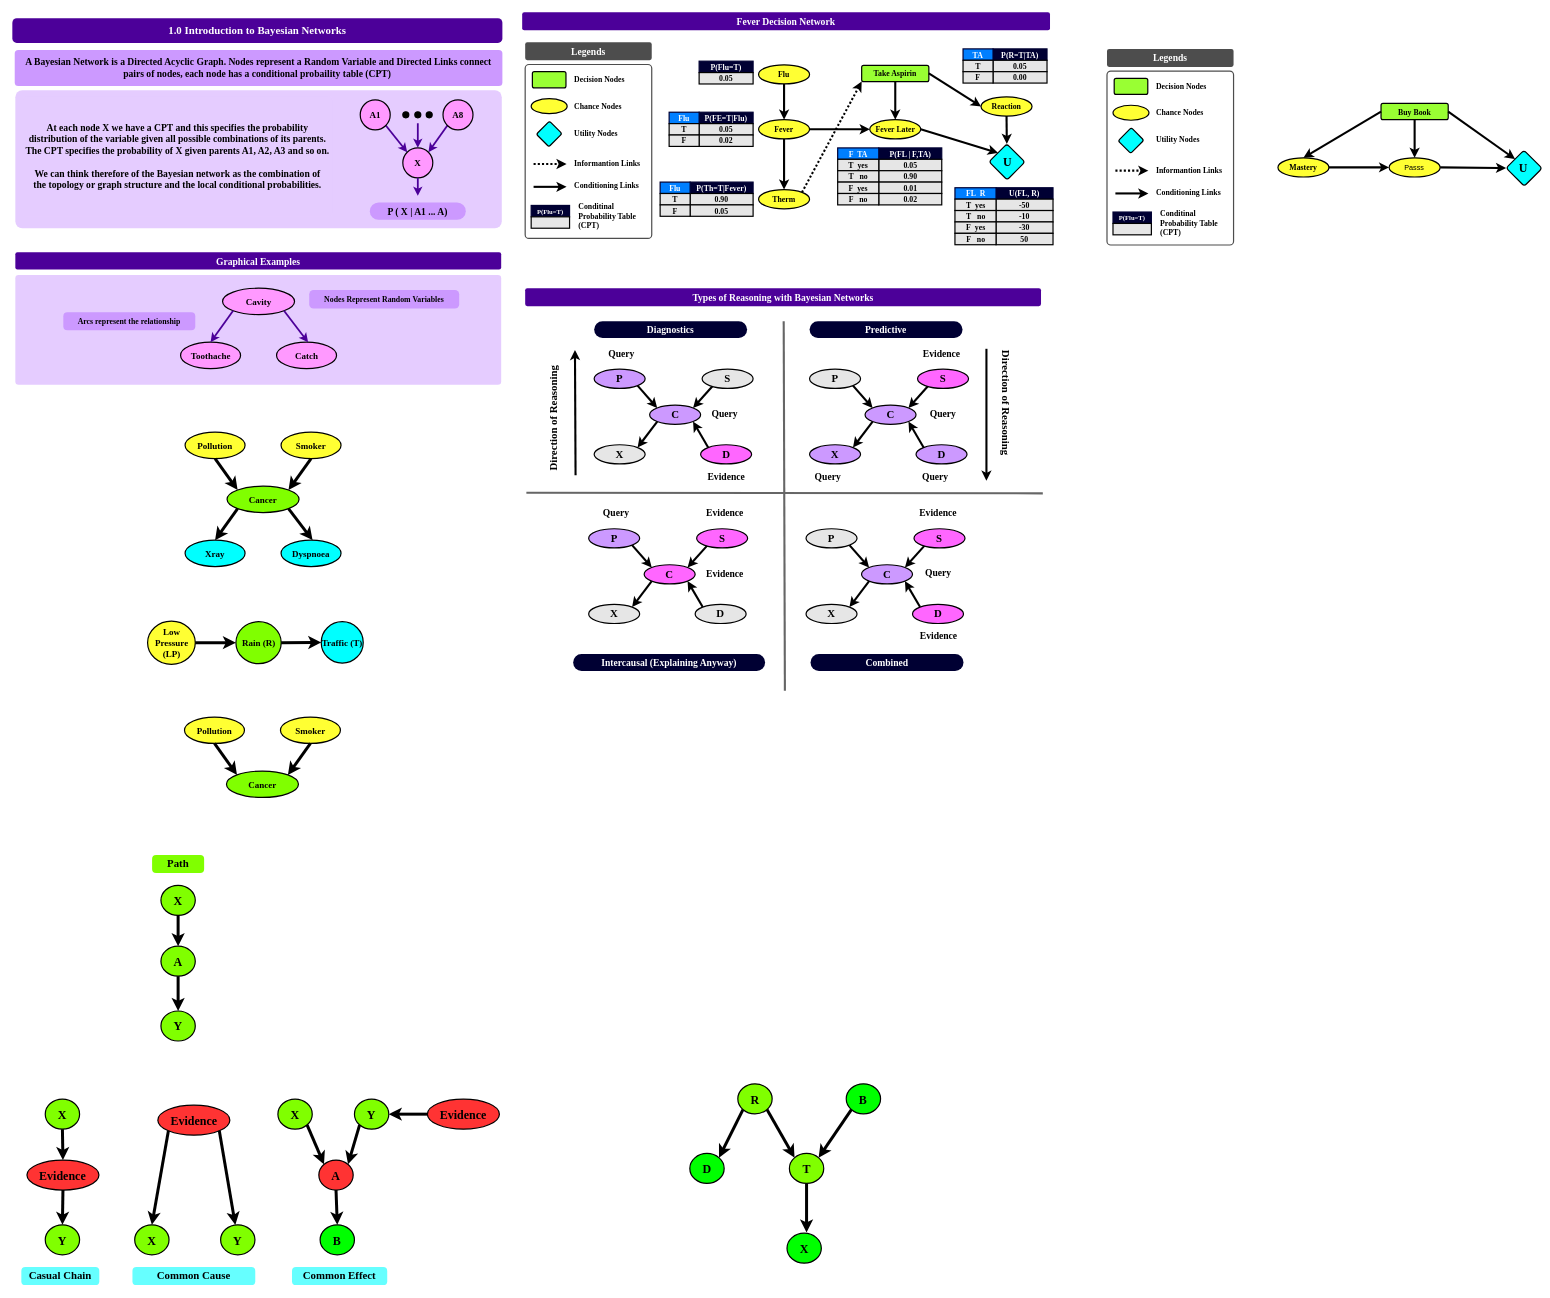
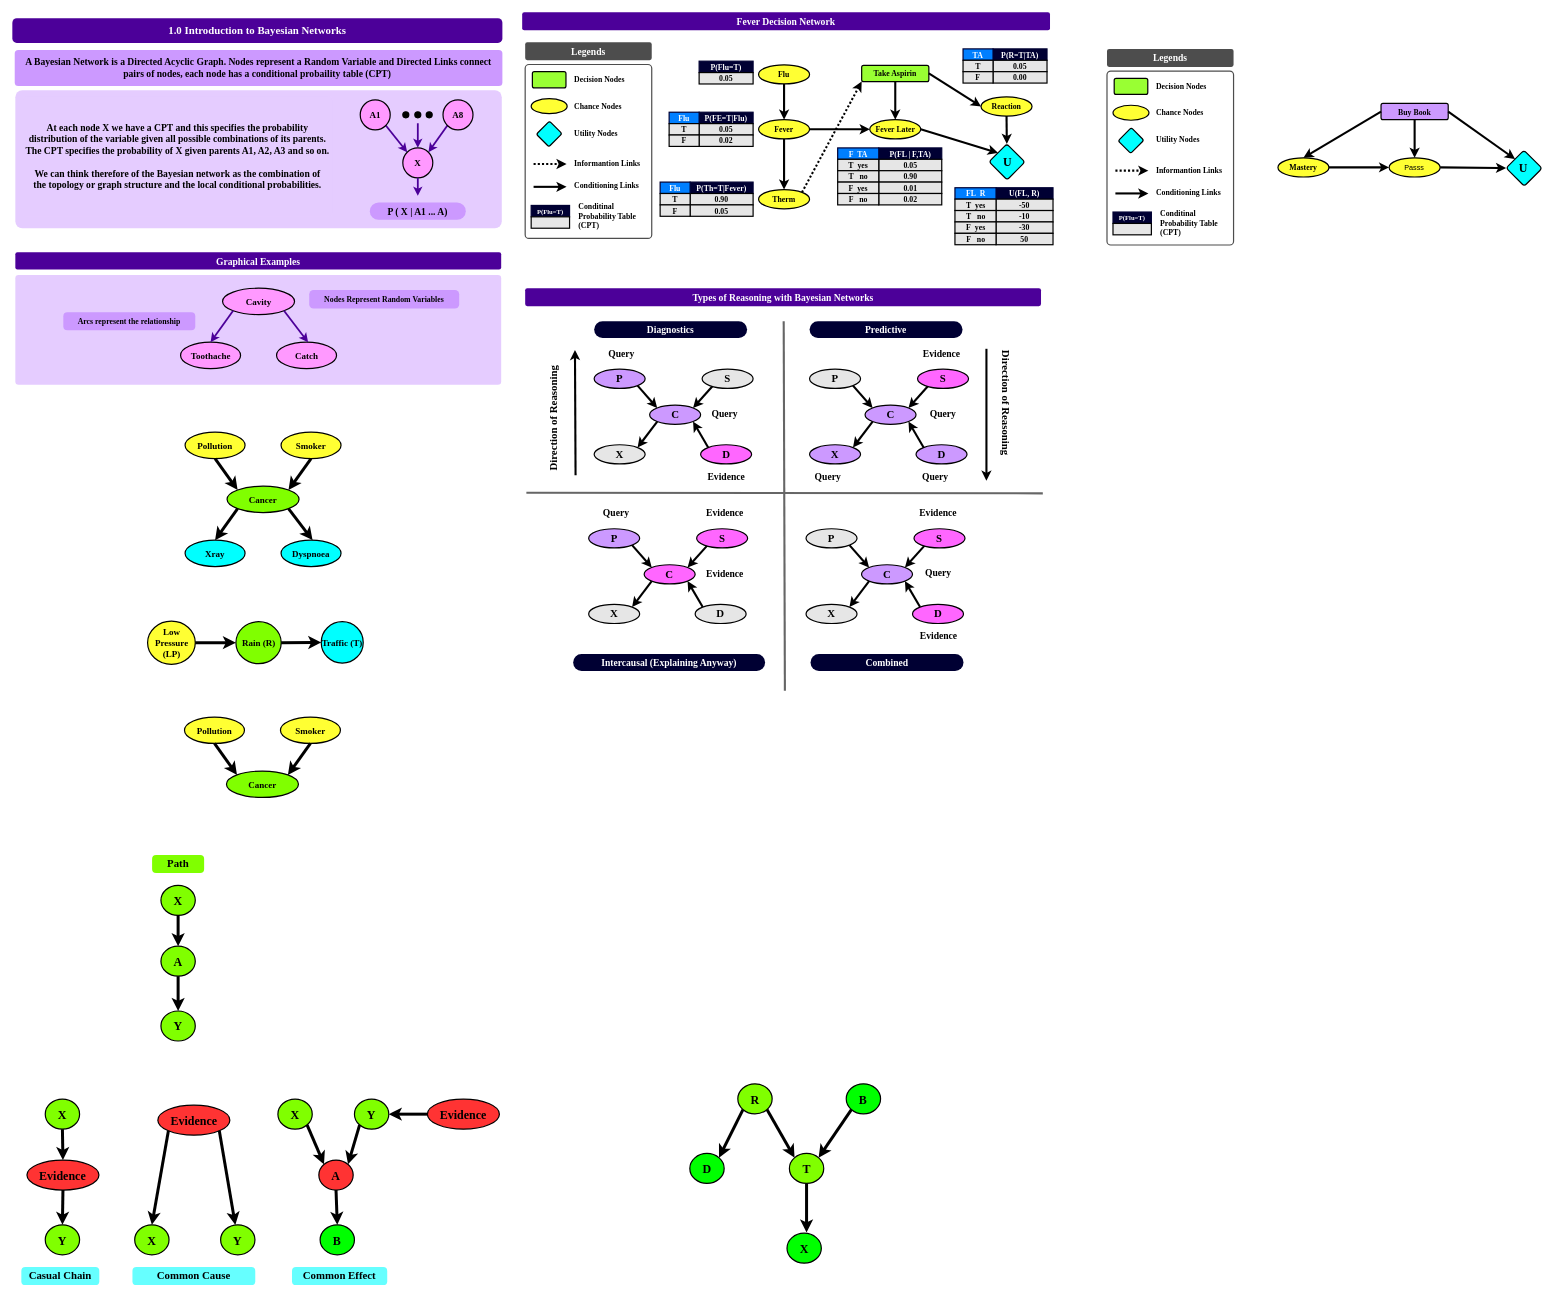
(1415, 112) -> (1415, 112)
